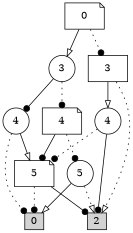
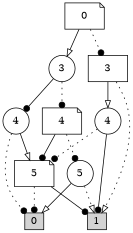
(97, 221) -> (97, 221)
